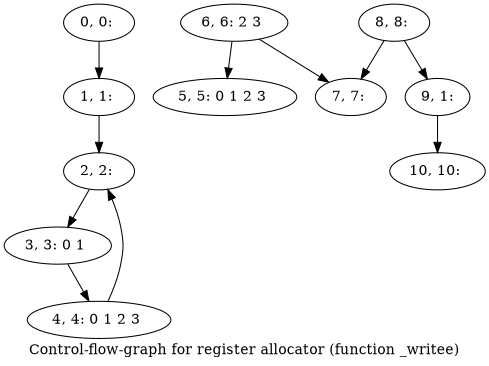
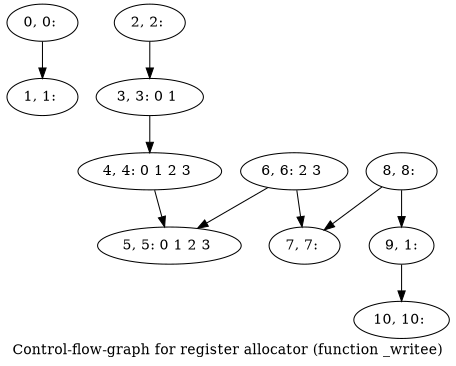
(99, 129) -> none
(123, 251) -> (158, 204)
